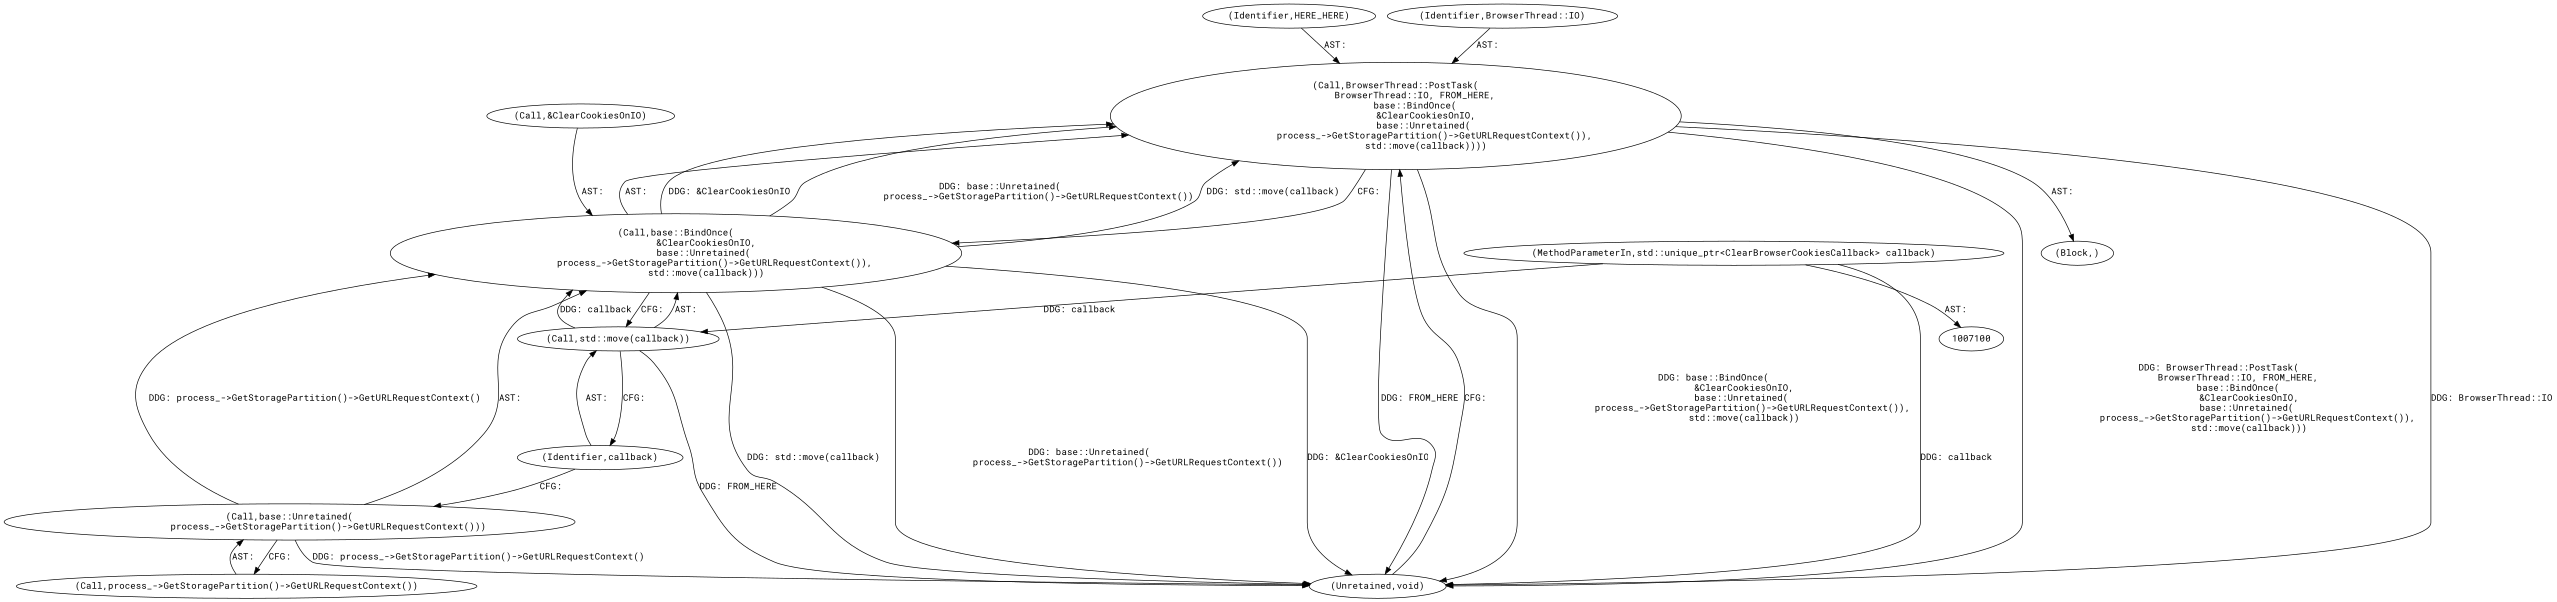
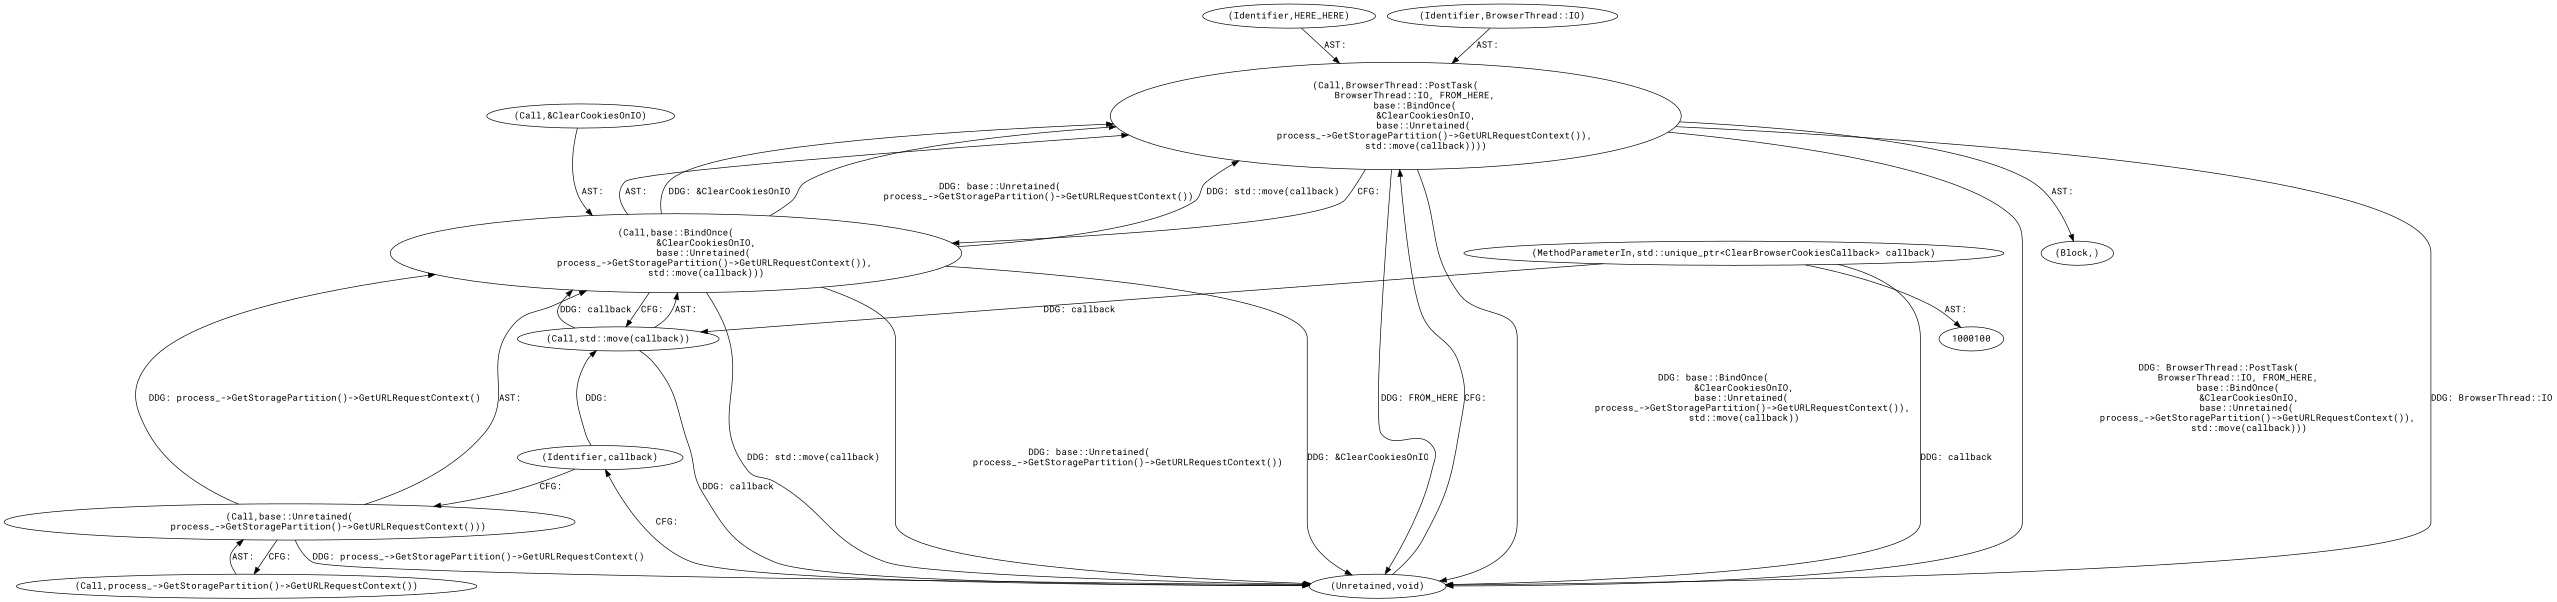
(1971, 339) -> (1971, 339)
(622, 396) -> (772, 573)
(600, 398) -> (600, 398)
(738, 487) -> (738, 487)
